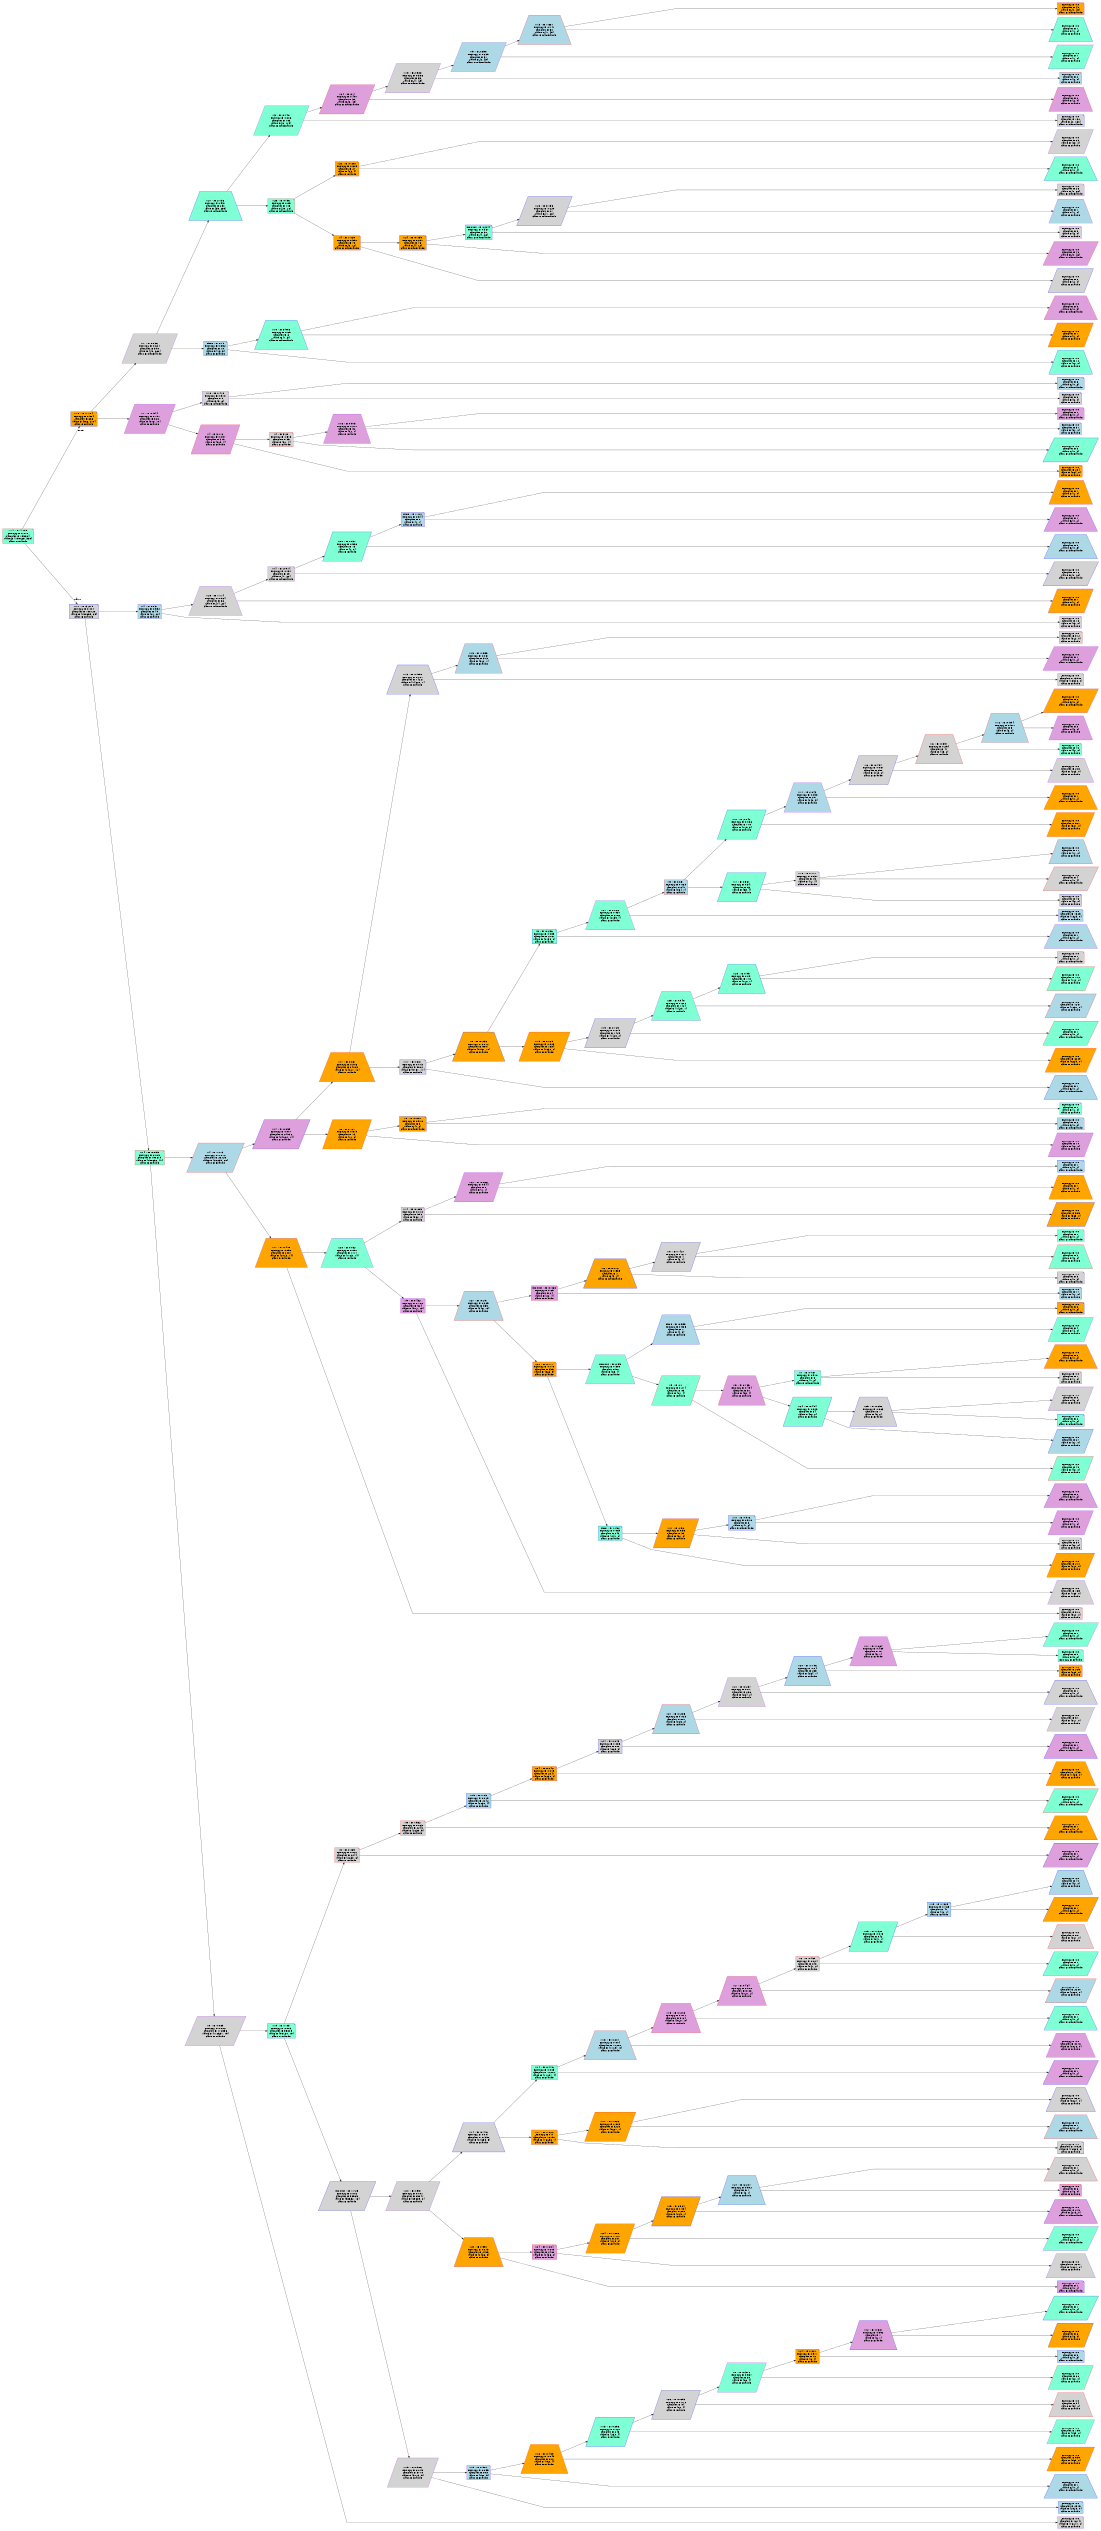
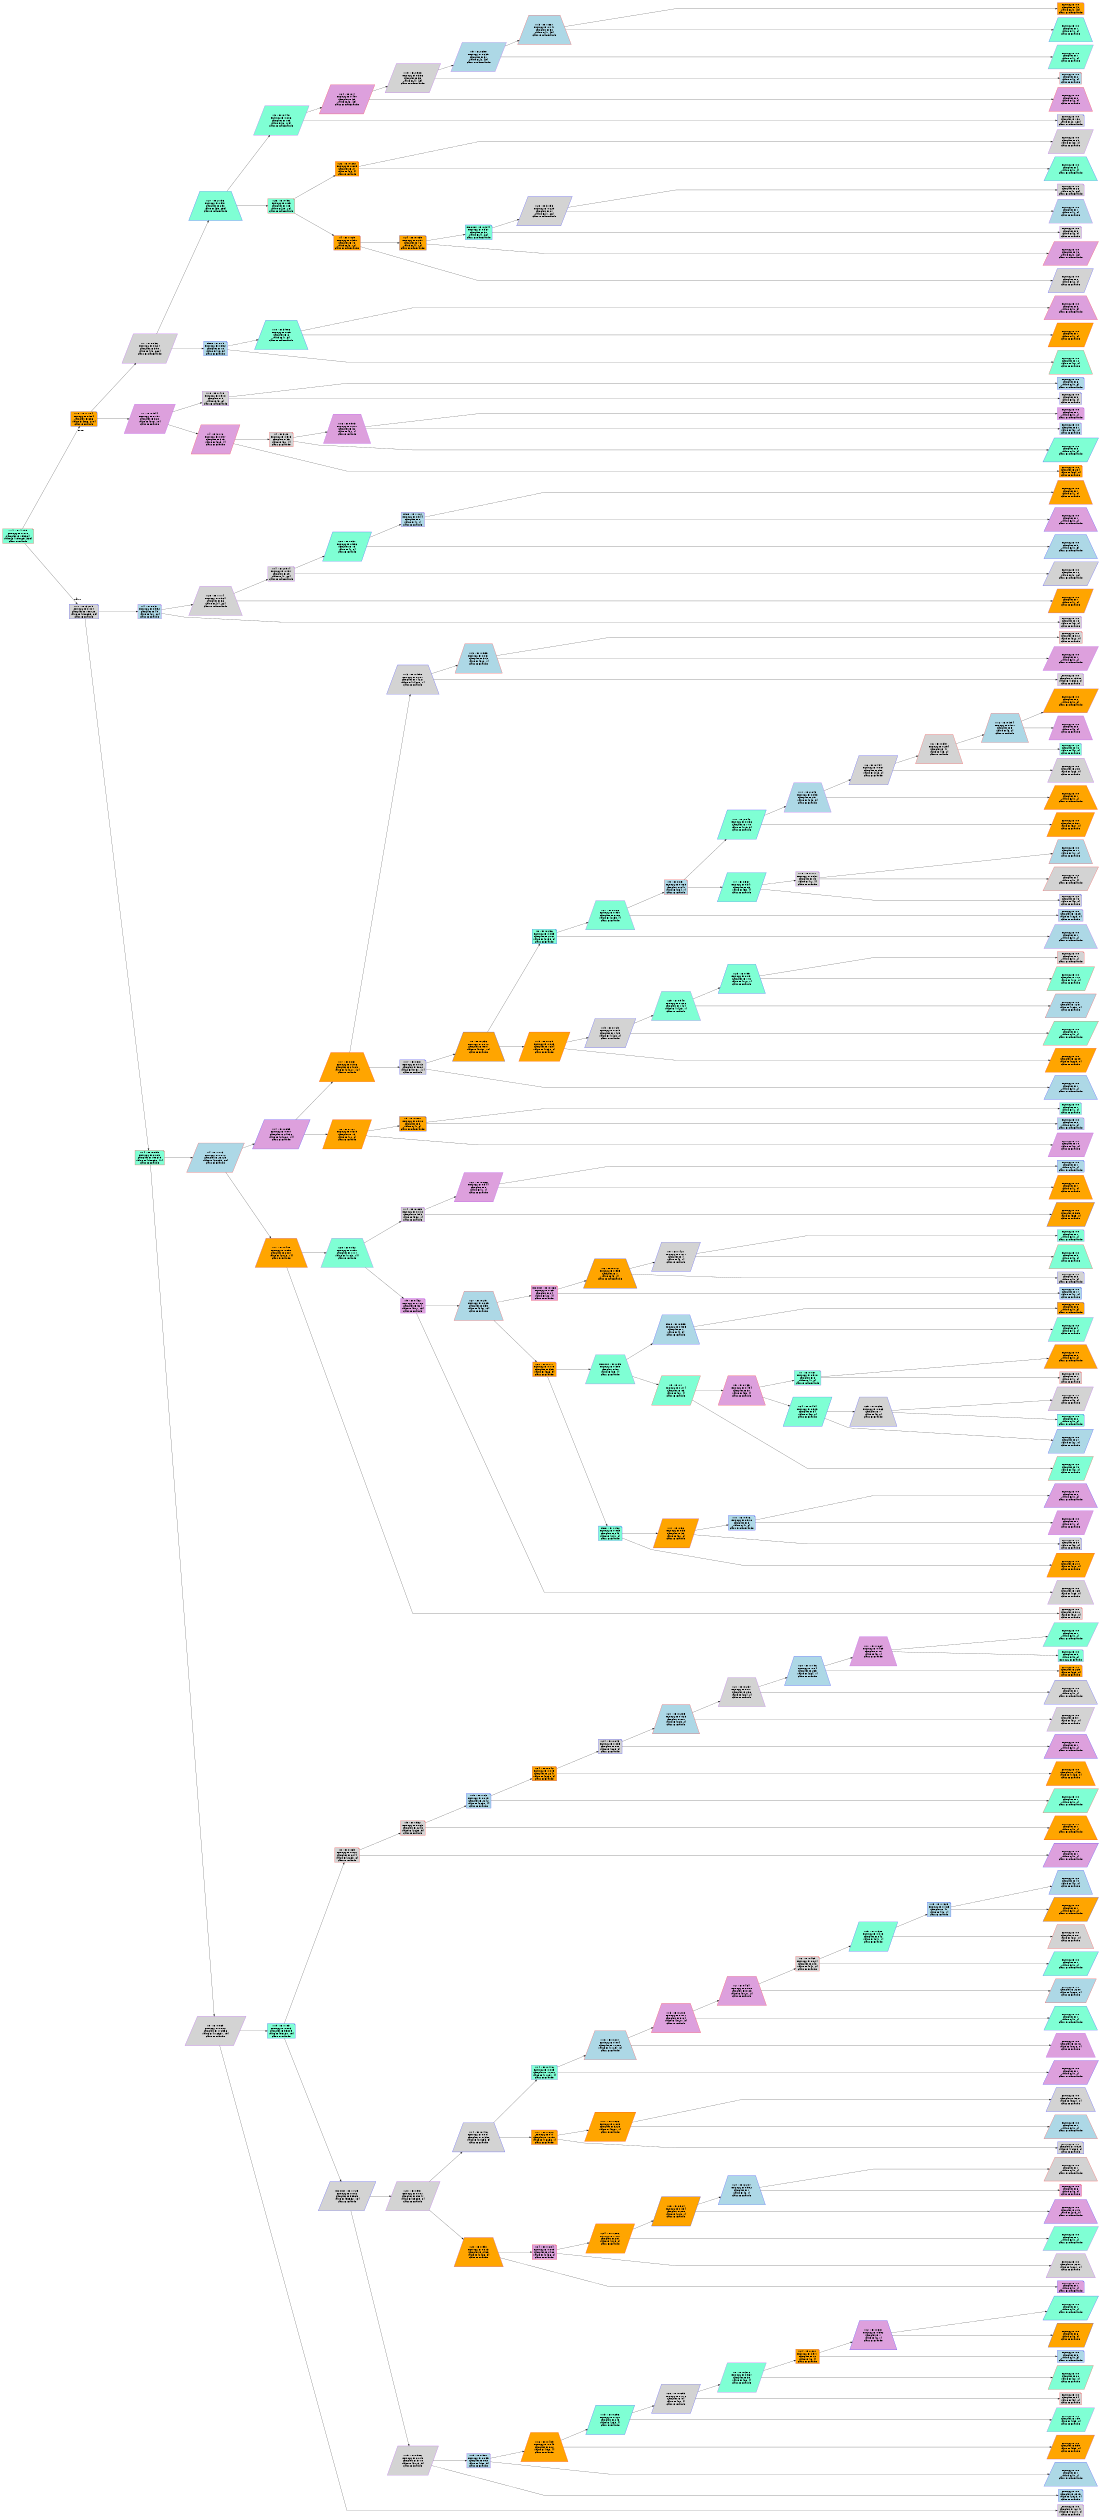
(1071, 362) -> (1071, 362)
(1071, 2405) -> (1071, 2399)
